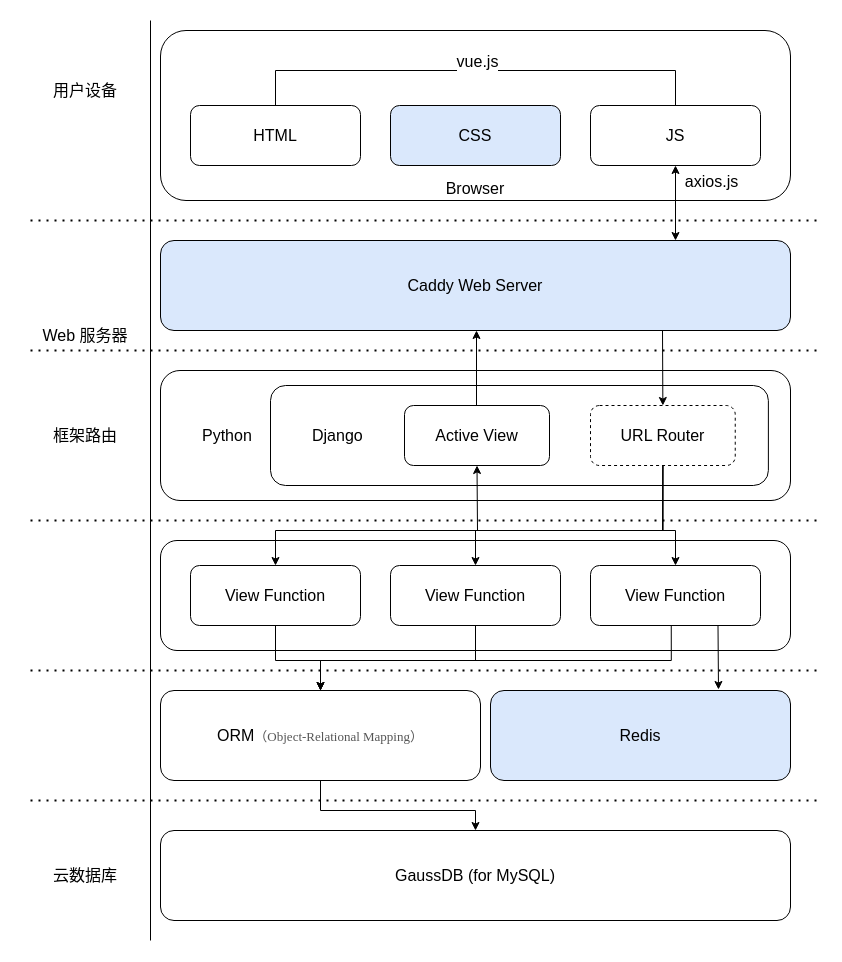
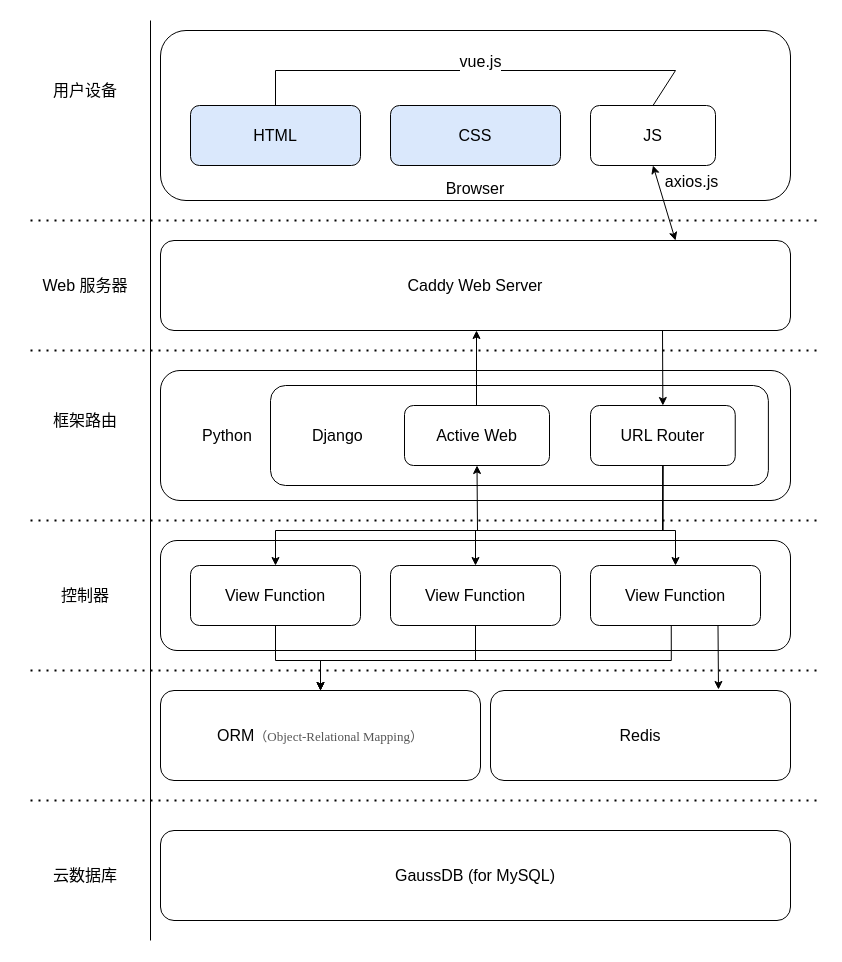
(276, 136) -> (276, 136)
(676, 136) -> (653, 136)
(476, 286) -> (476, 286)
(86, 336) -> (86, 286)
(86, 436) -> (86, 421)
(477, 436) -> (477, 436)
(663, 436) -> (663, 436)
none -> (86, 596)
(641, 736) -> (641, 736)
(390, 811) -> none
